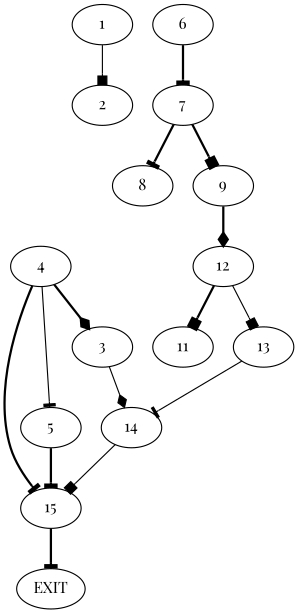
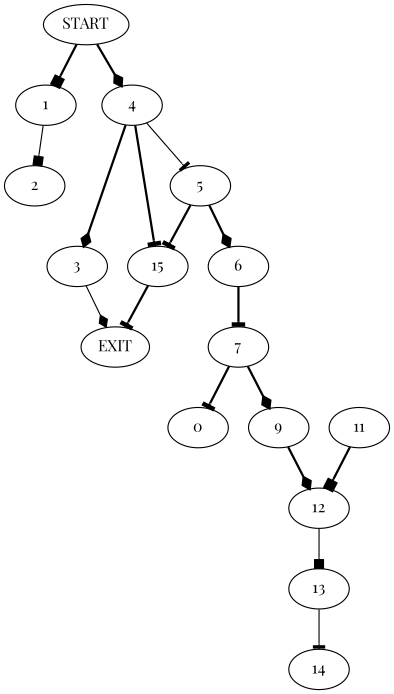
none -> (86, 25)
(201, 141) -> (255, 381)
(143, 186) -> (198, 428)
none -> (216, 220)
(206, 302) -> (342, 463)
(114, 381) -> (93, 300)
(95, 464) -> none
